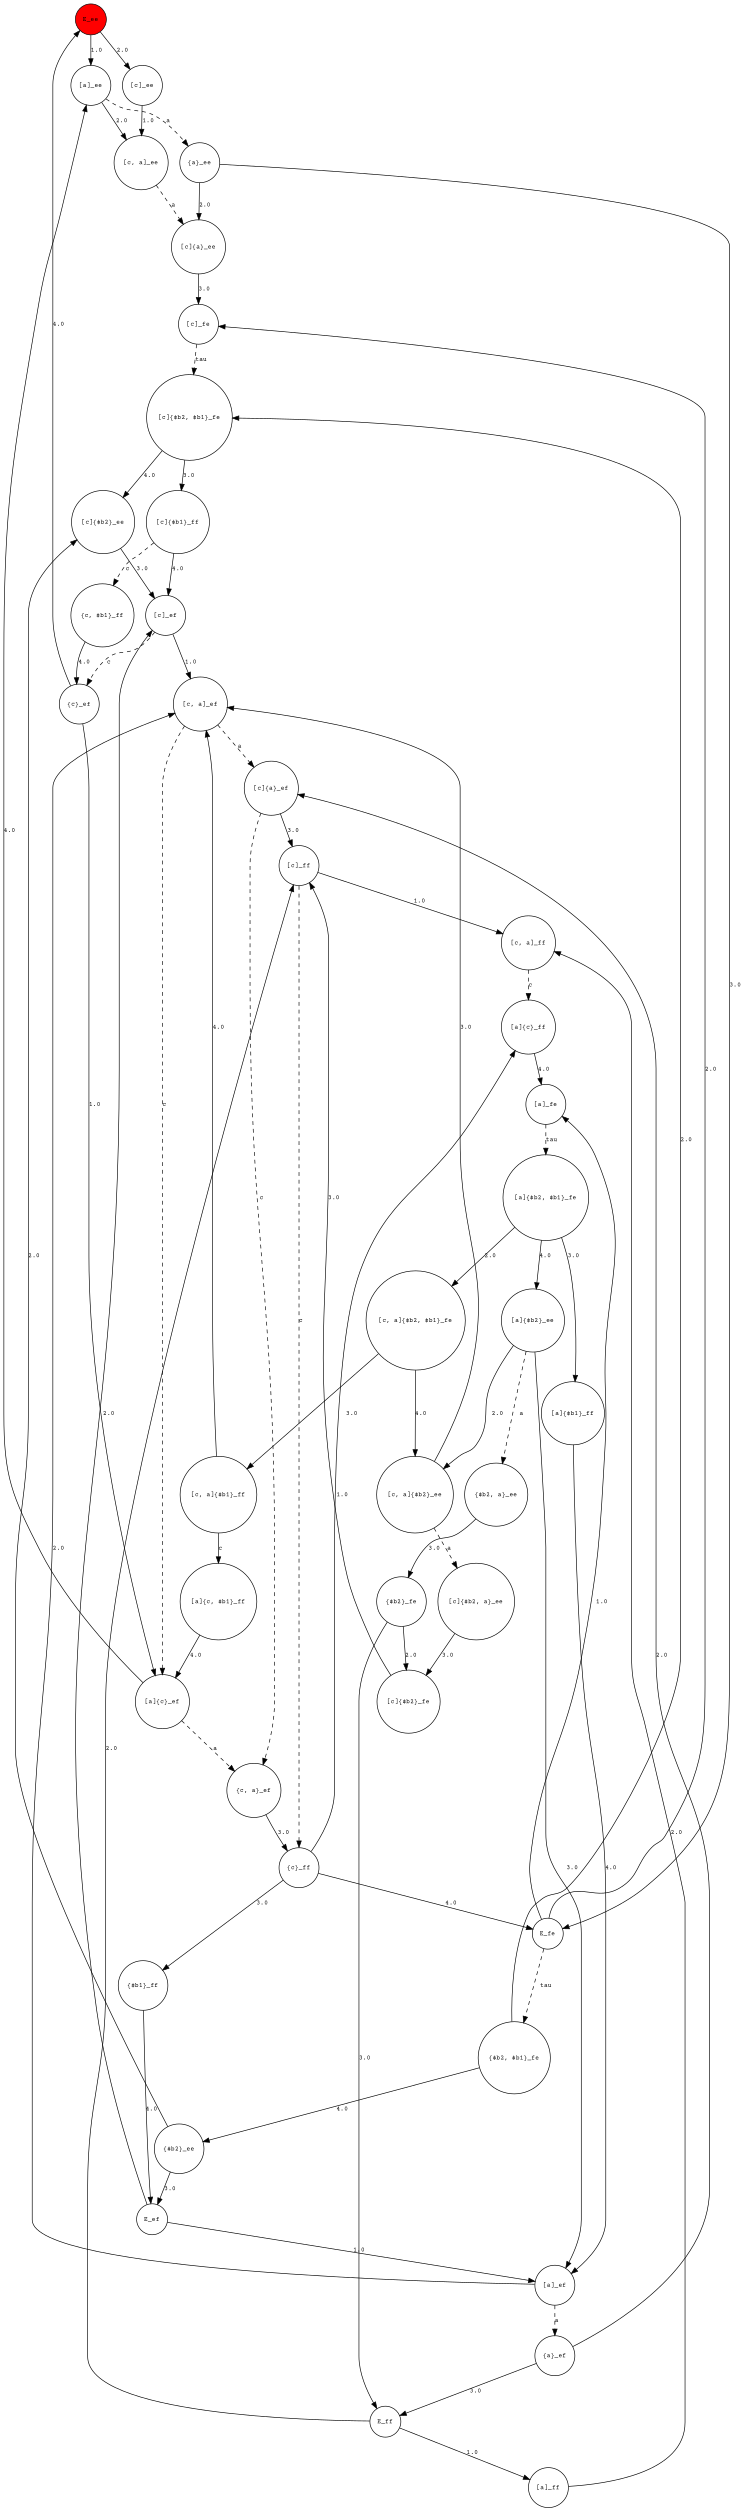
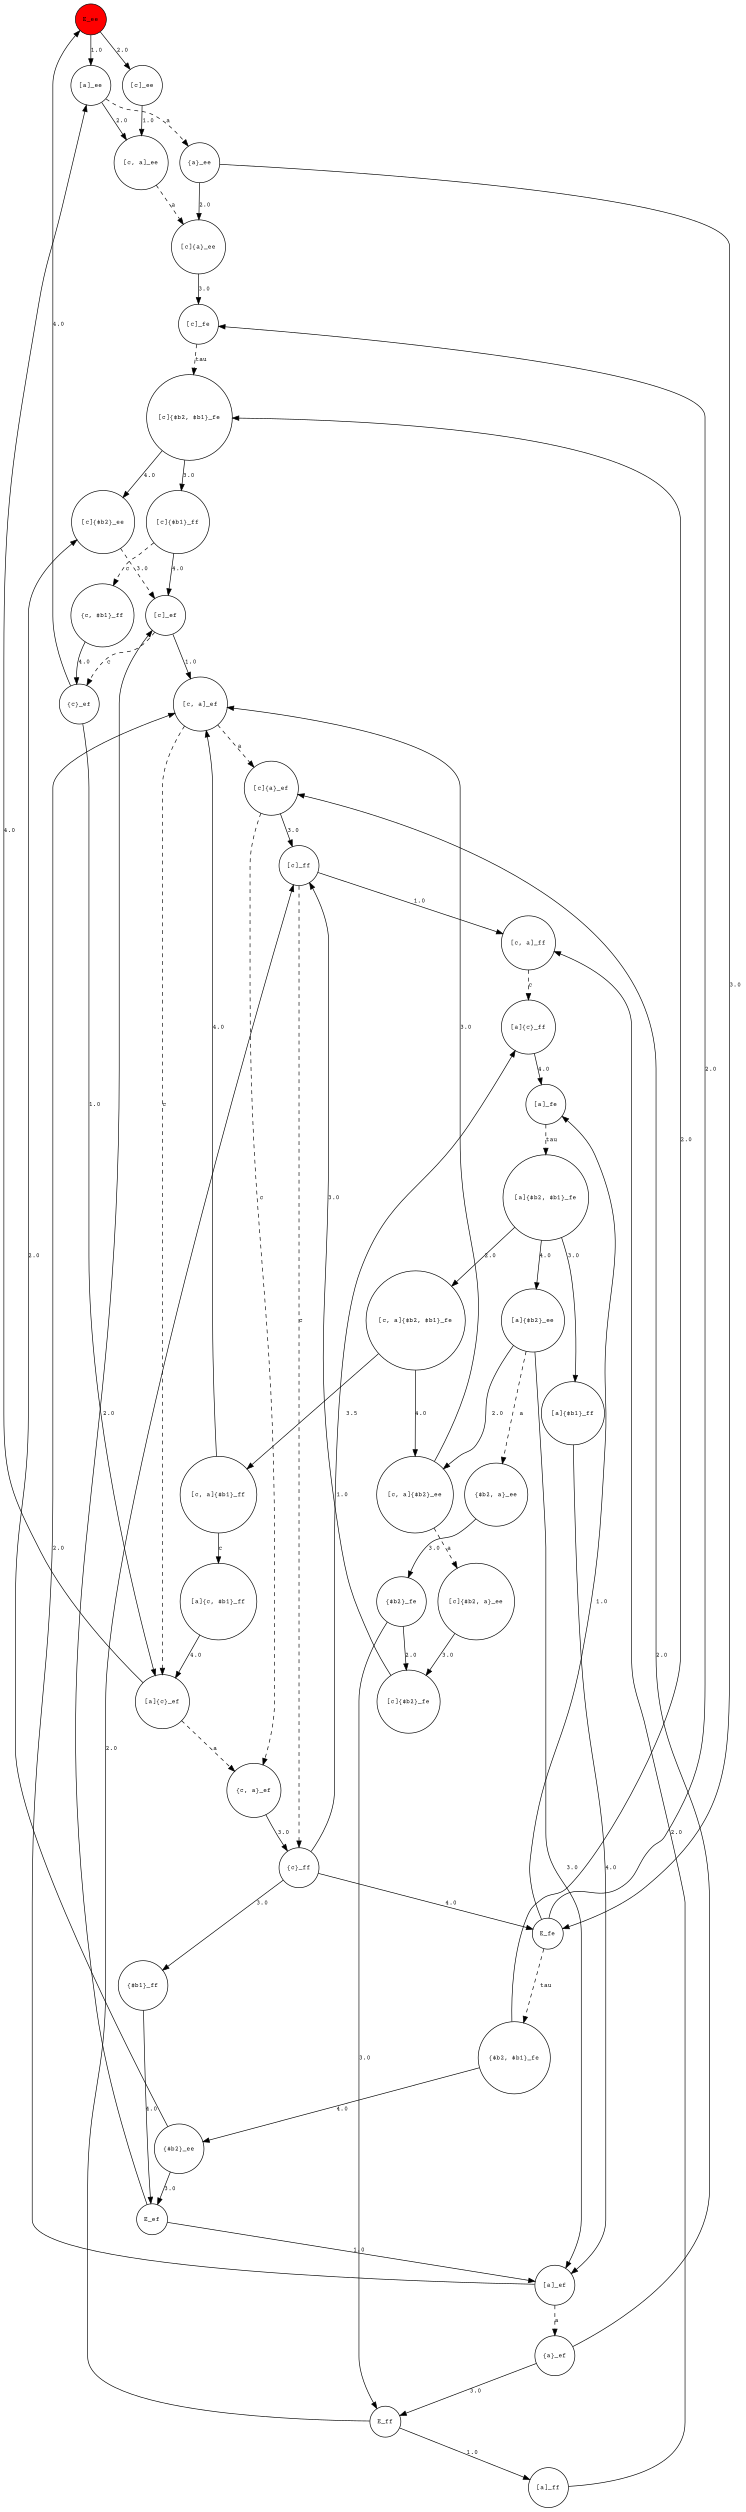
(136, 571) -> (136, 571)
(352, 1413) -> (352, 1413)
